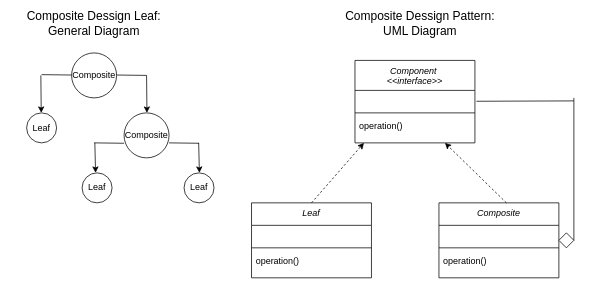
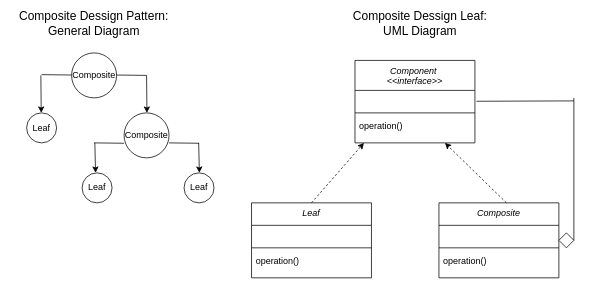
(94, 23) -> (94, 23)
(420, 23) -> (420, 23)
